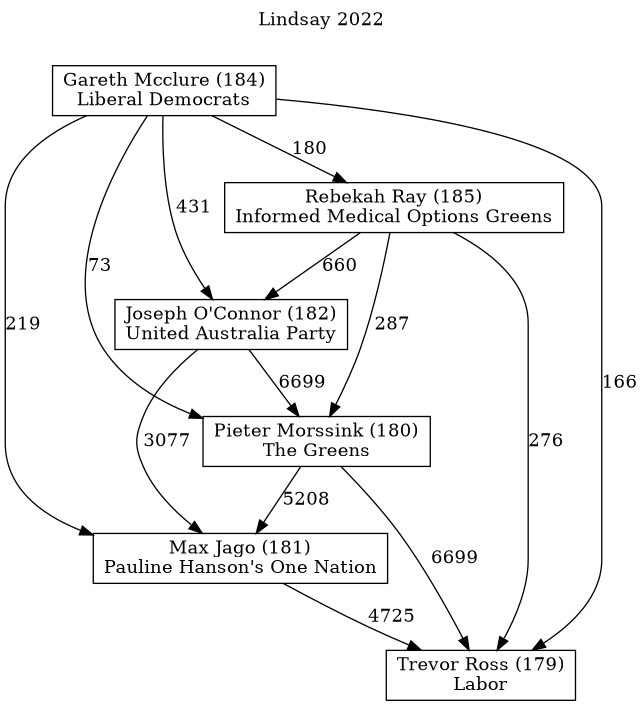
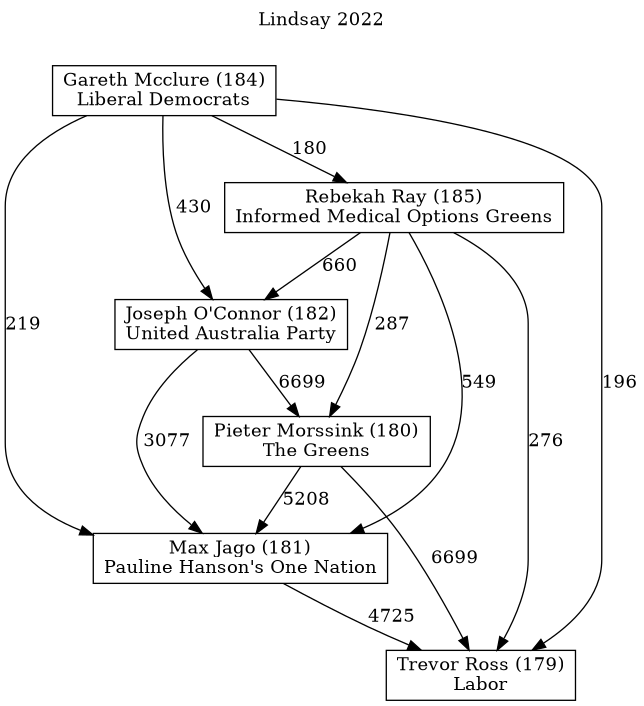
(194, 208) -> (194, 208)
(86, 282) -> none
(620, 383) -> (620, 383)
none -> (462, 397)
